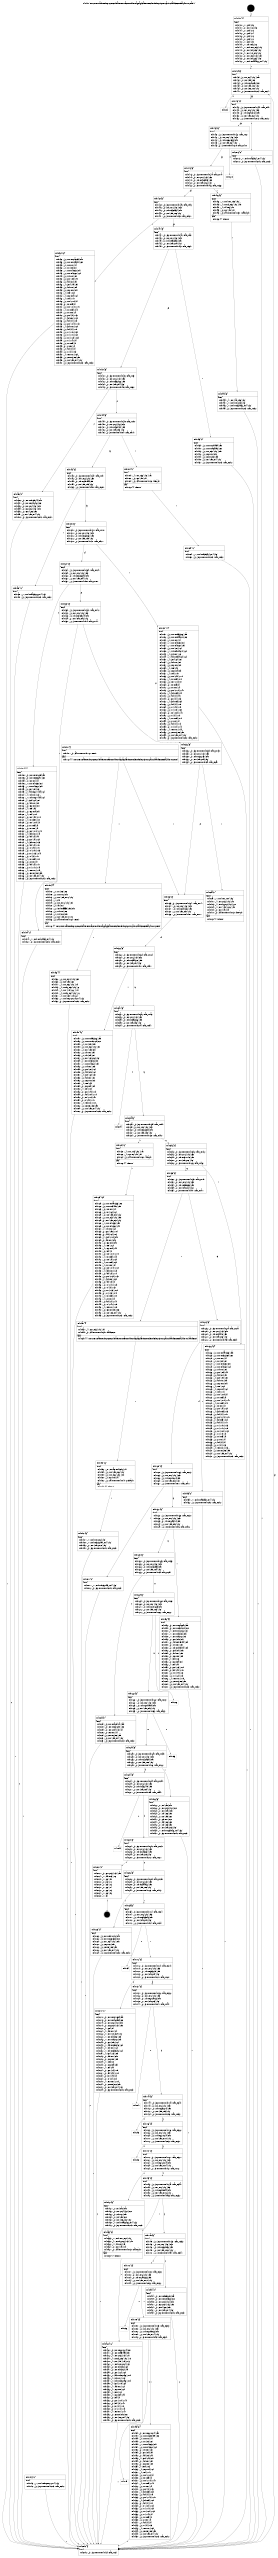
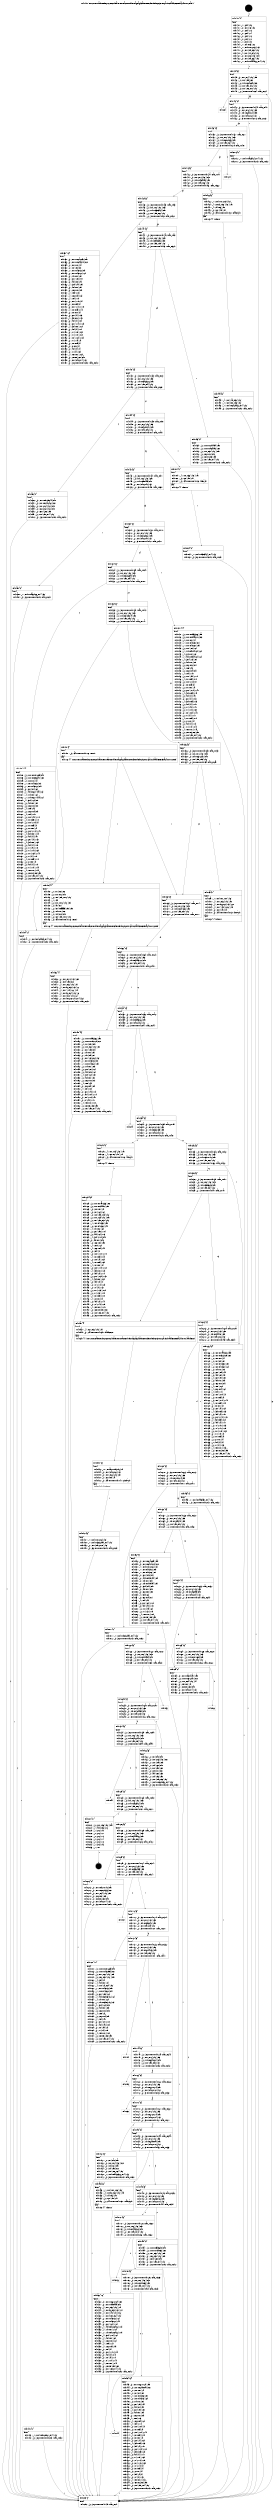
(151, 1653) -> (147, 1634)
